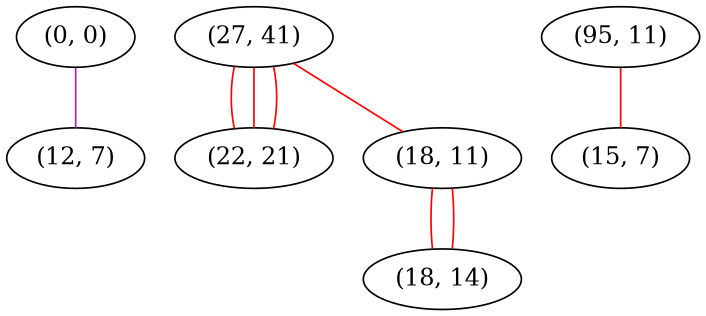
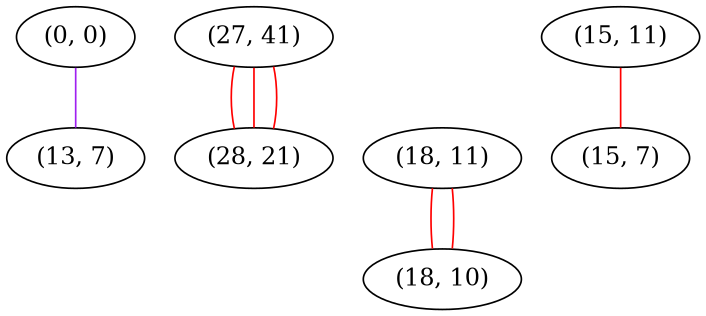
(621, 37) -> (621, 37)
(348, 98) -> none
(76, 158) -> (76, 158)
(254, 158) -> (254, 158)
(442, 279) -> (442, 279)
